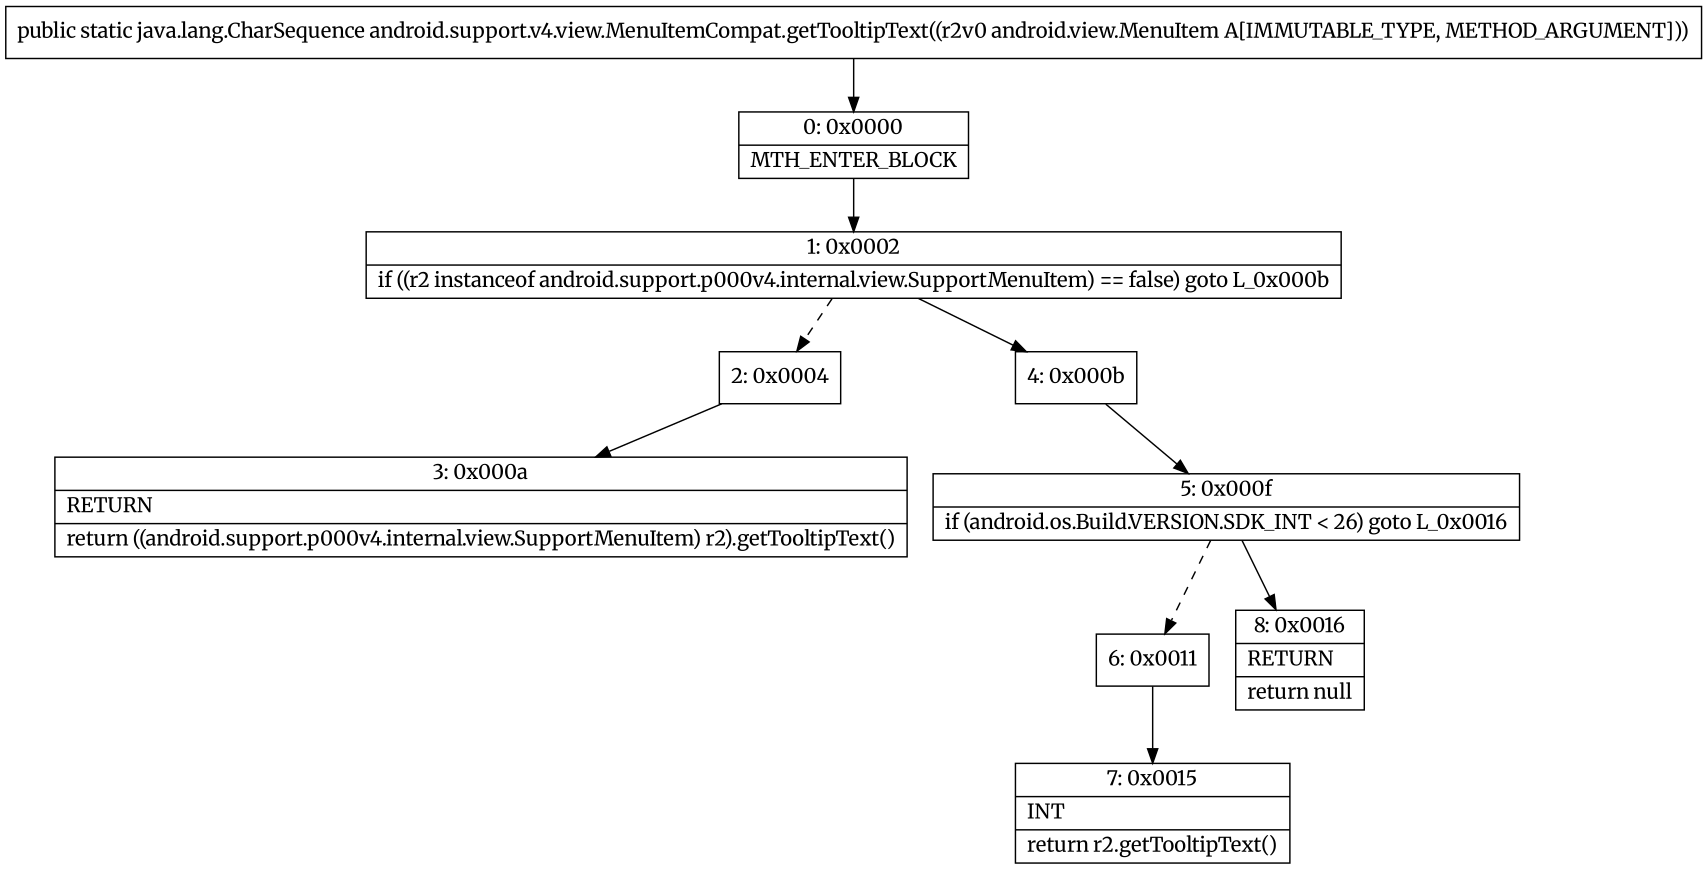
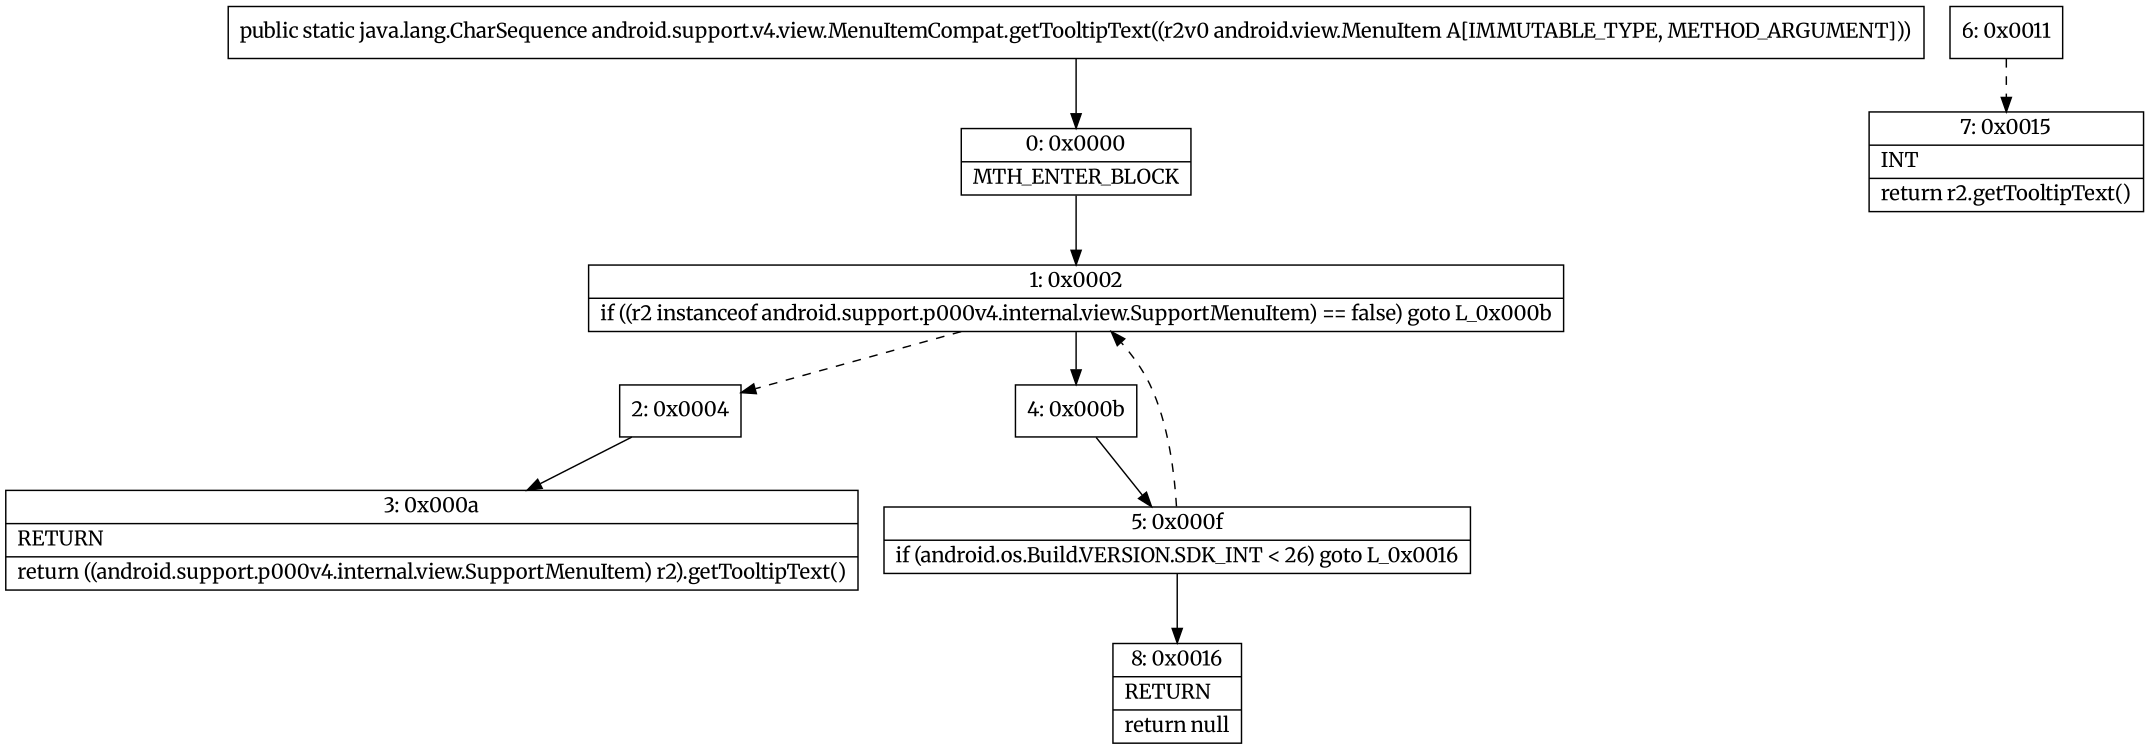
(1191, 580) -> (1163, 419)
(1153, 717) -> (2006, 78)
